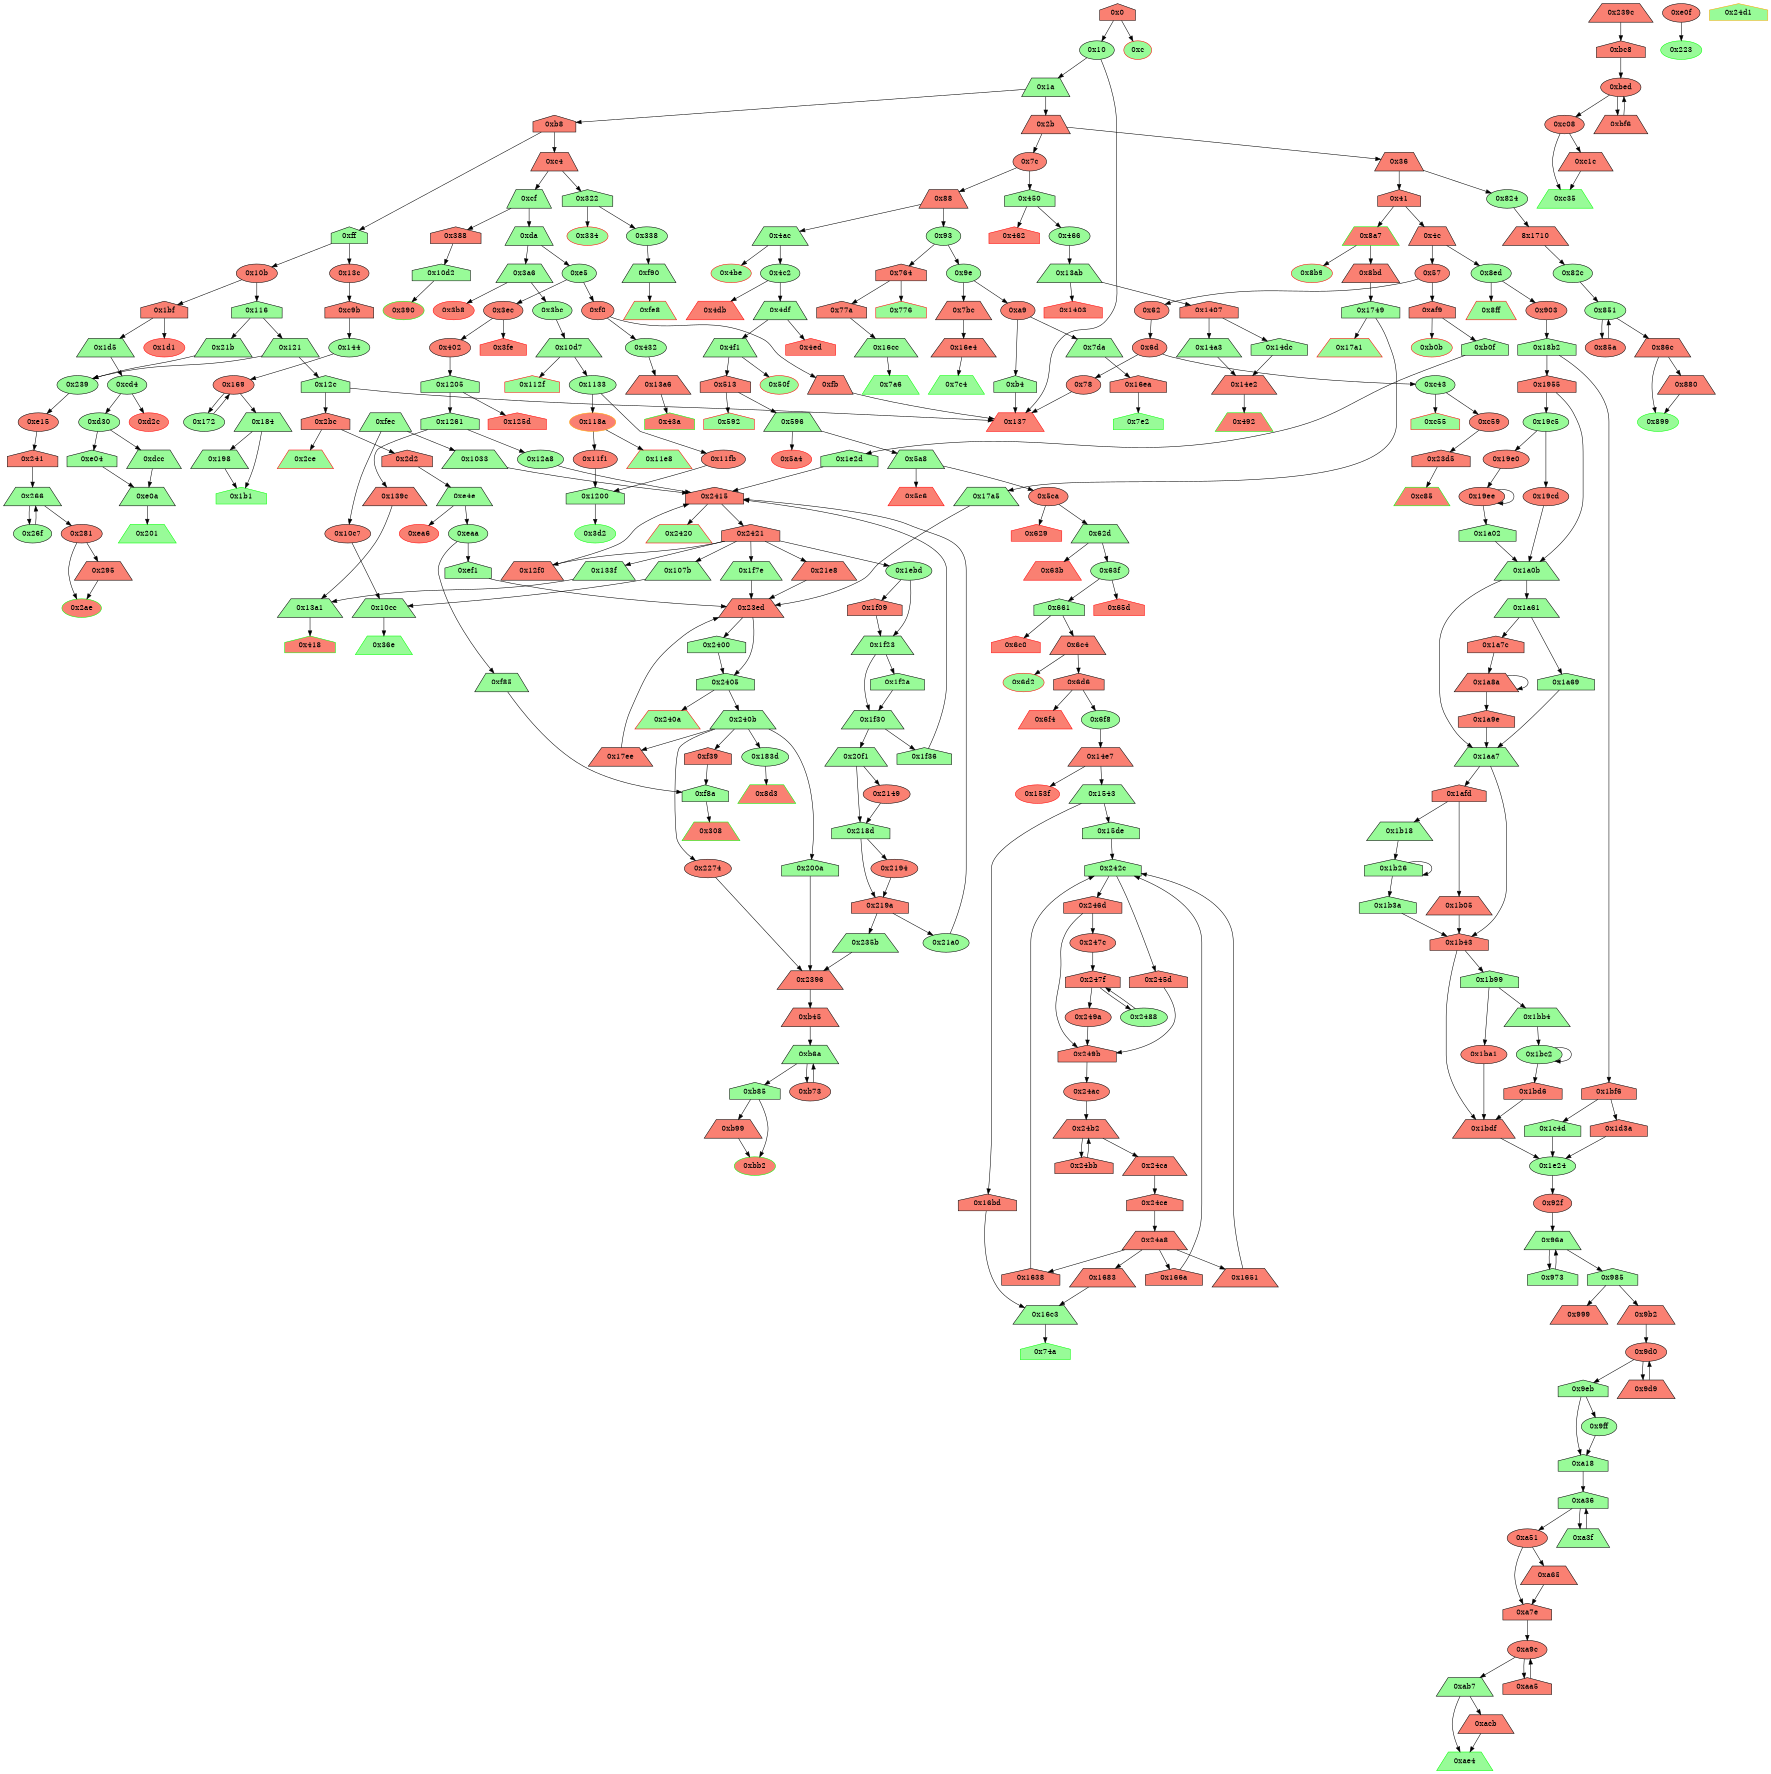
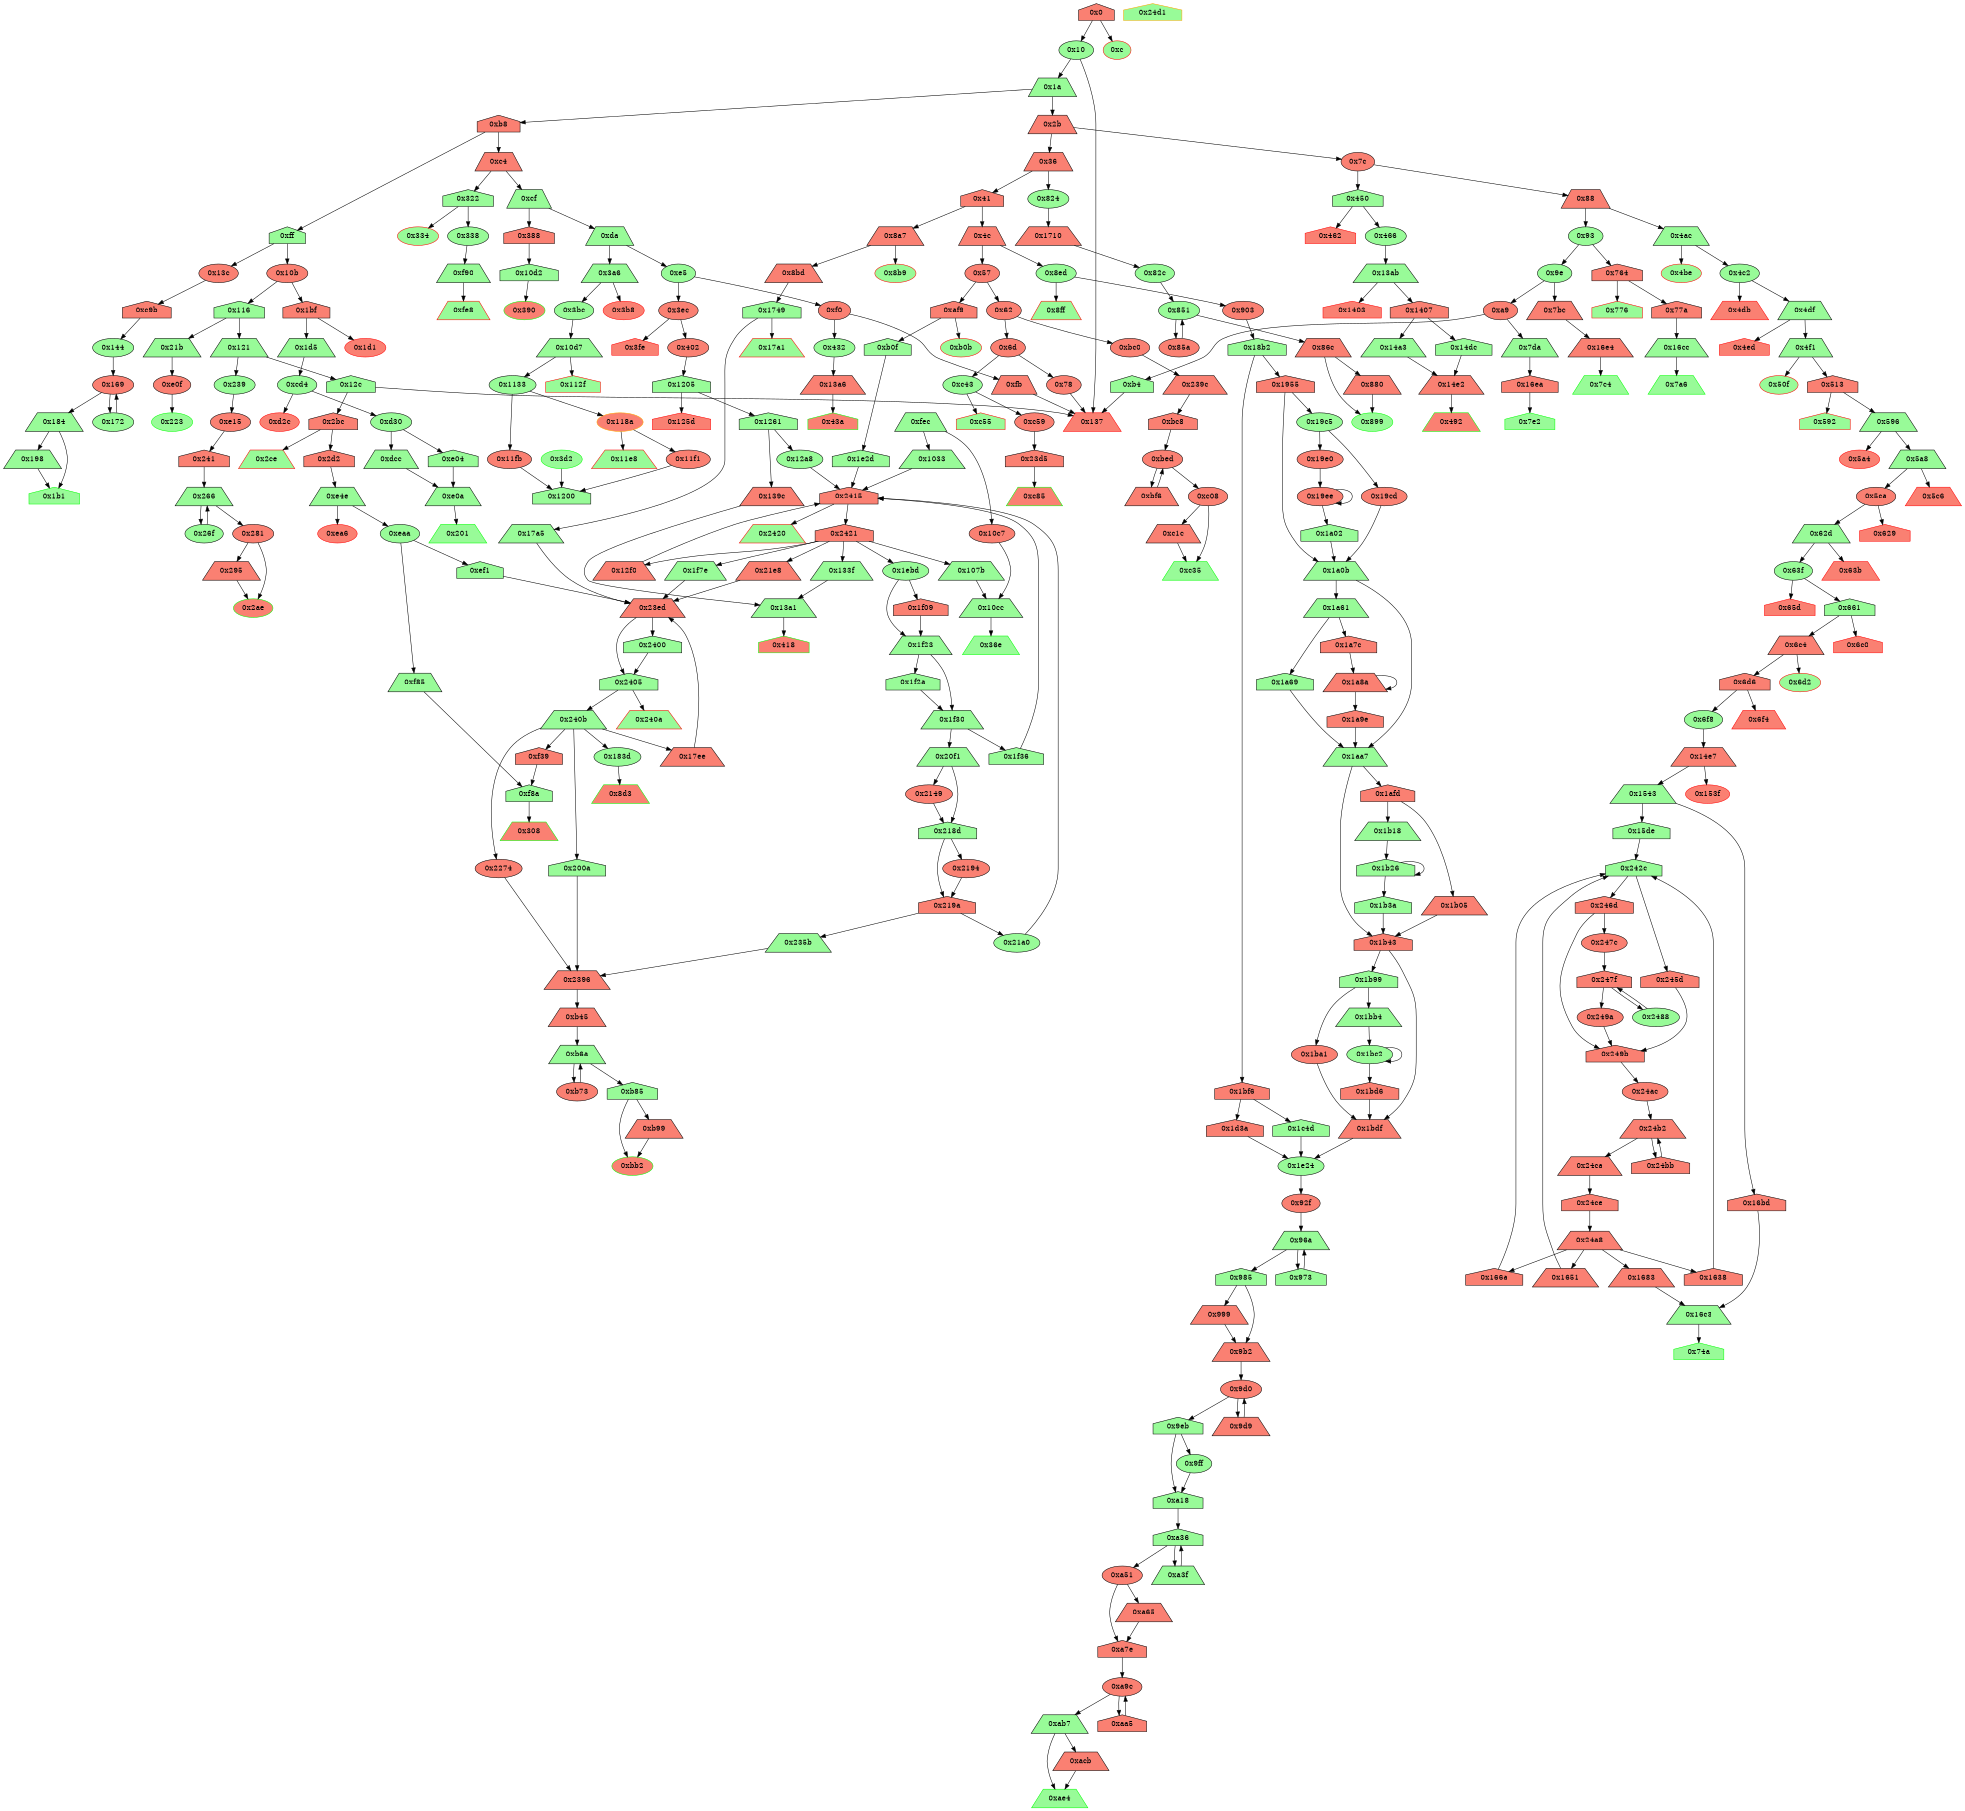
(1371, 236) -> (895, 236)
(1536, 236) -> (1048, 236)
none -> (1130, 348)
(159, 364) -> (172, 364)
(595, 512) -> (562, 475)
none -> (1229, 1331)
